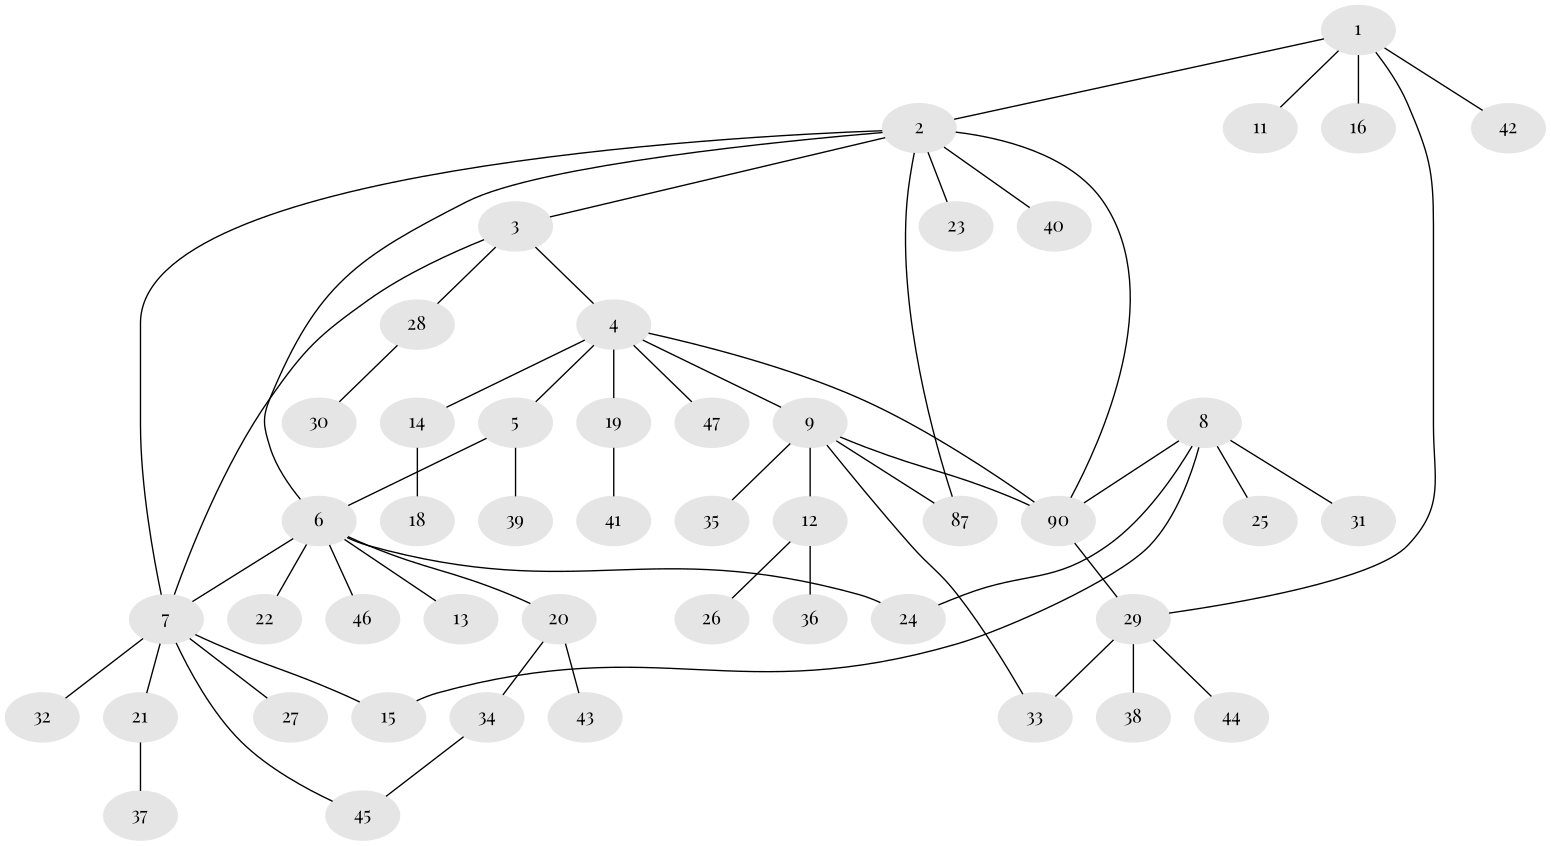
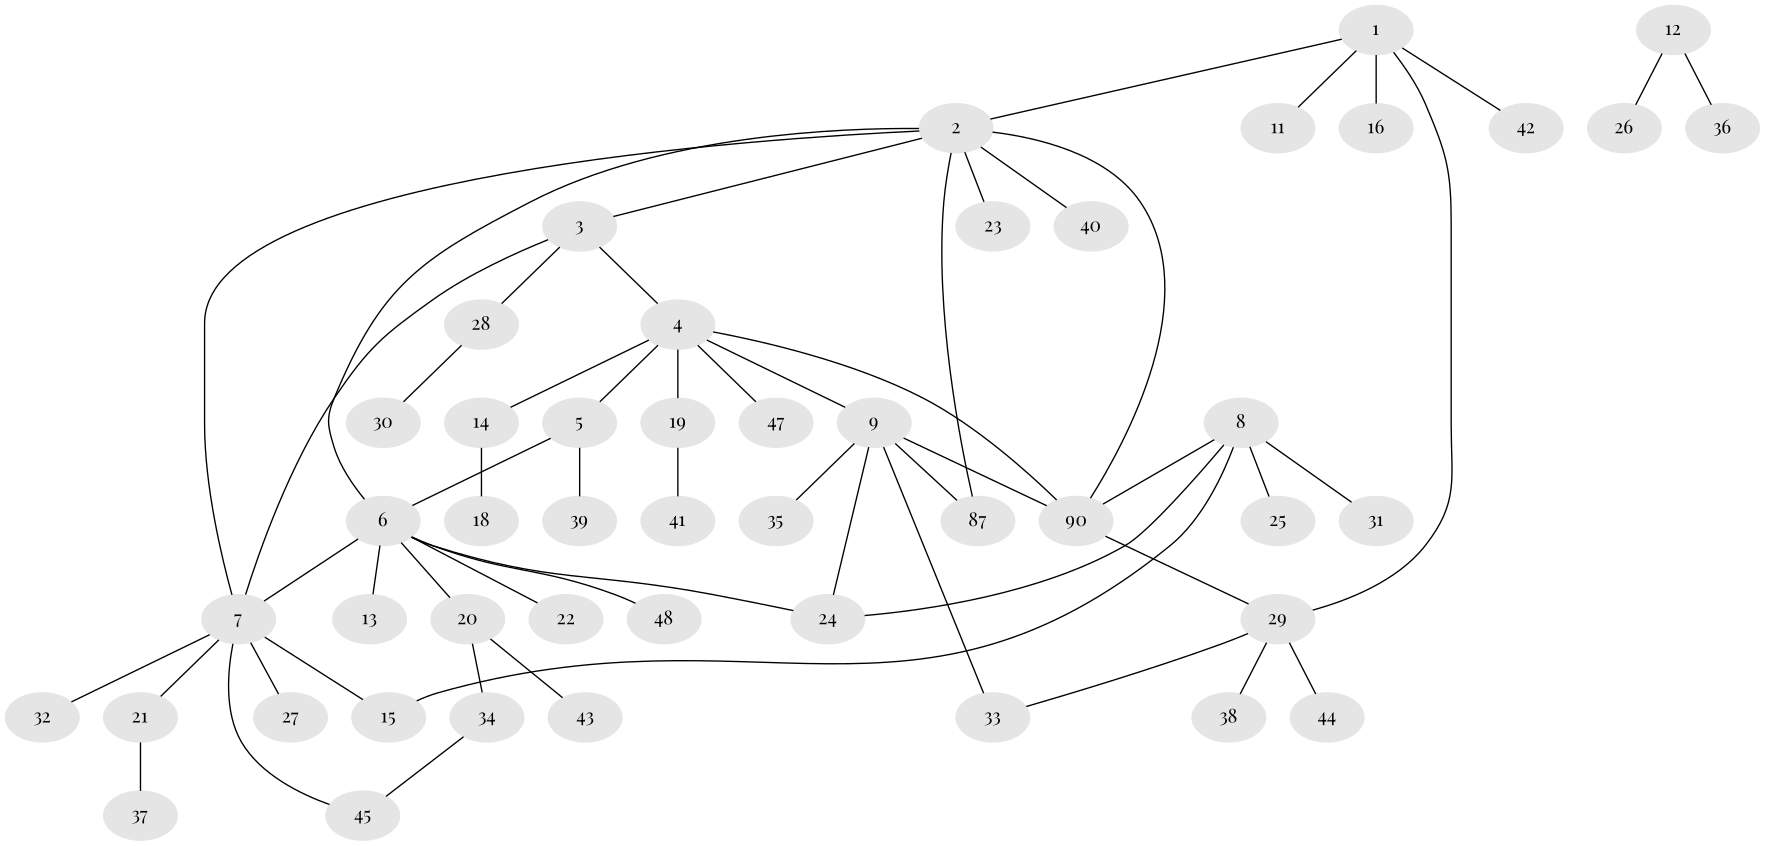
(810, 472) -> (851, 521)
(363, 619) -> (664, 619)
